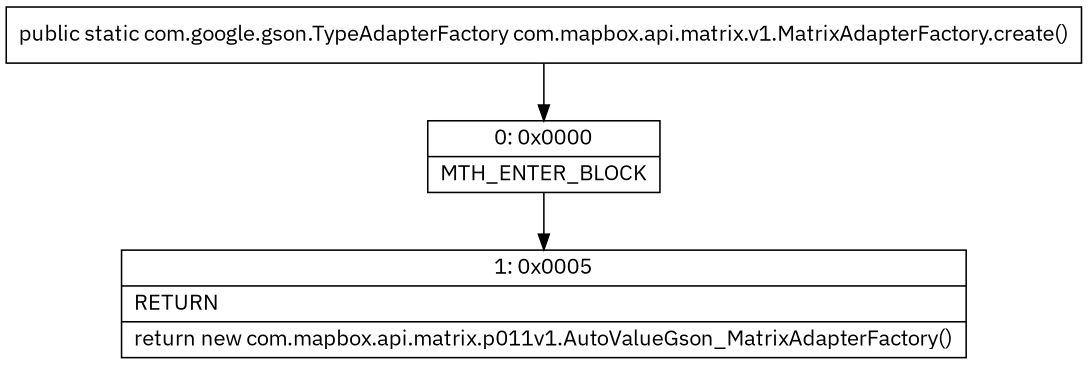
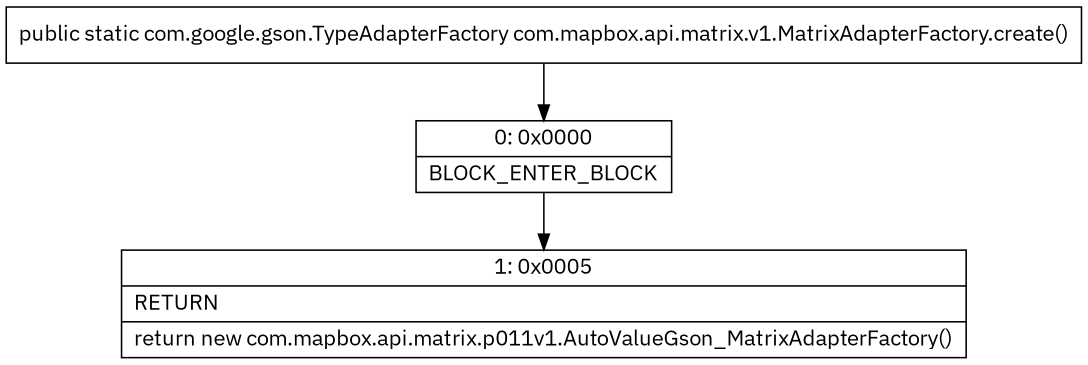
(544, 174) -> (544, 174)
